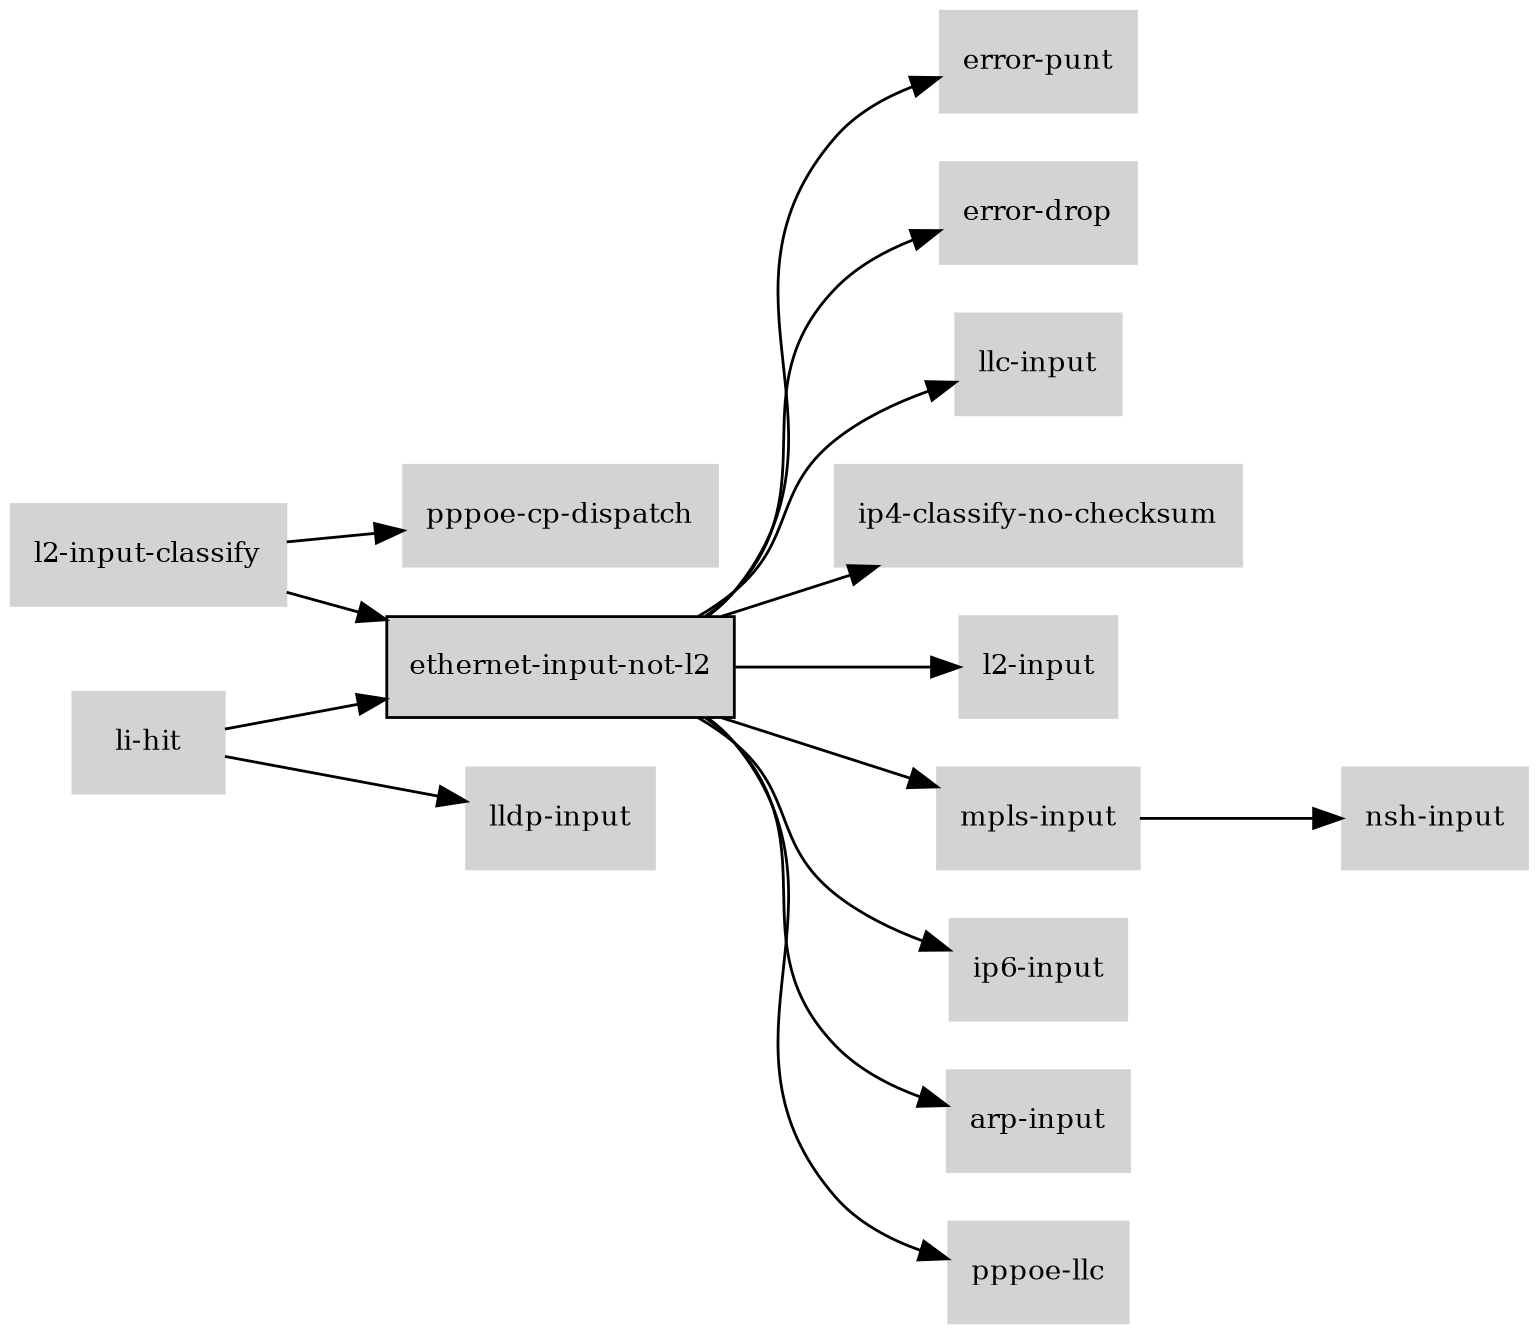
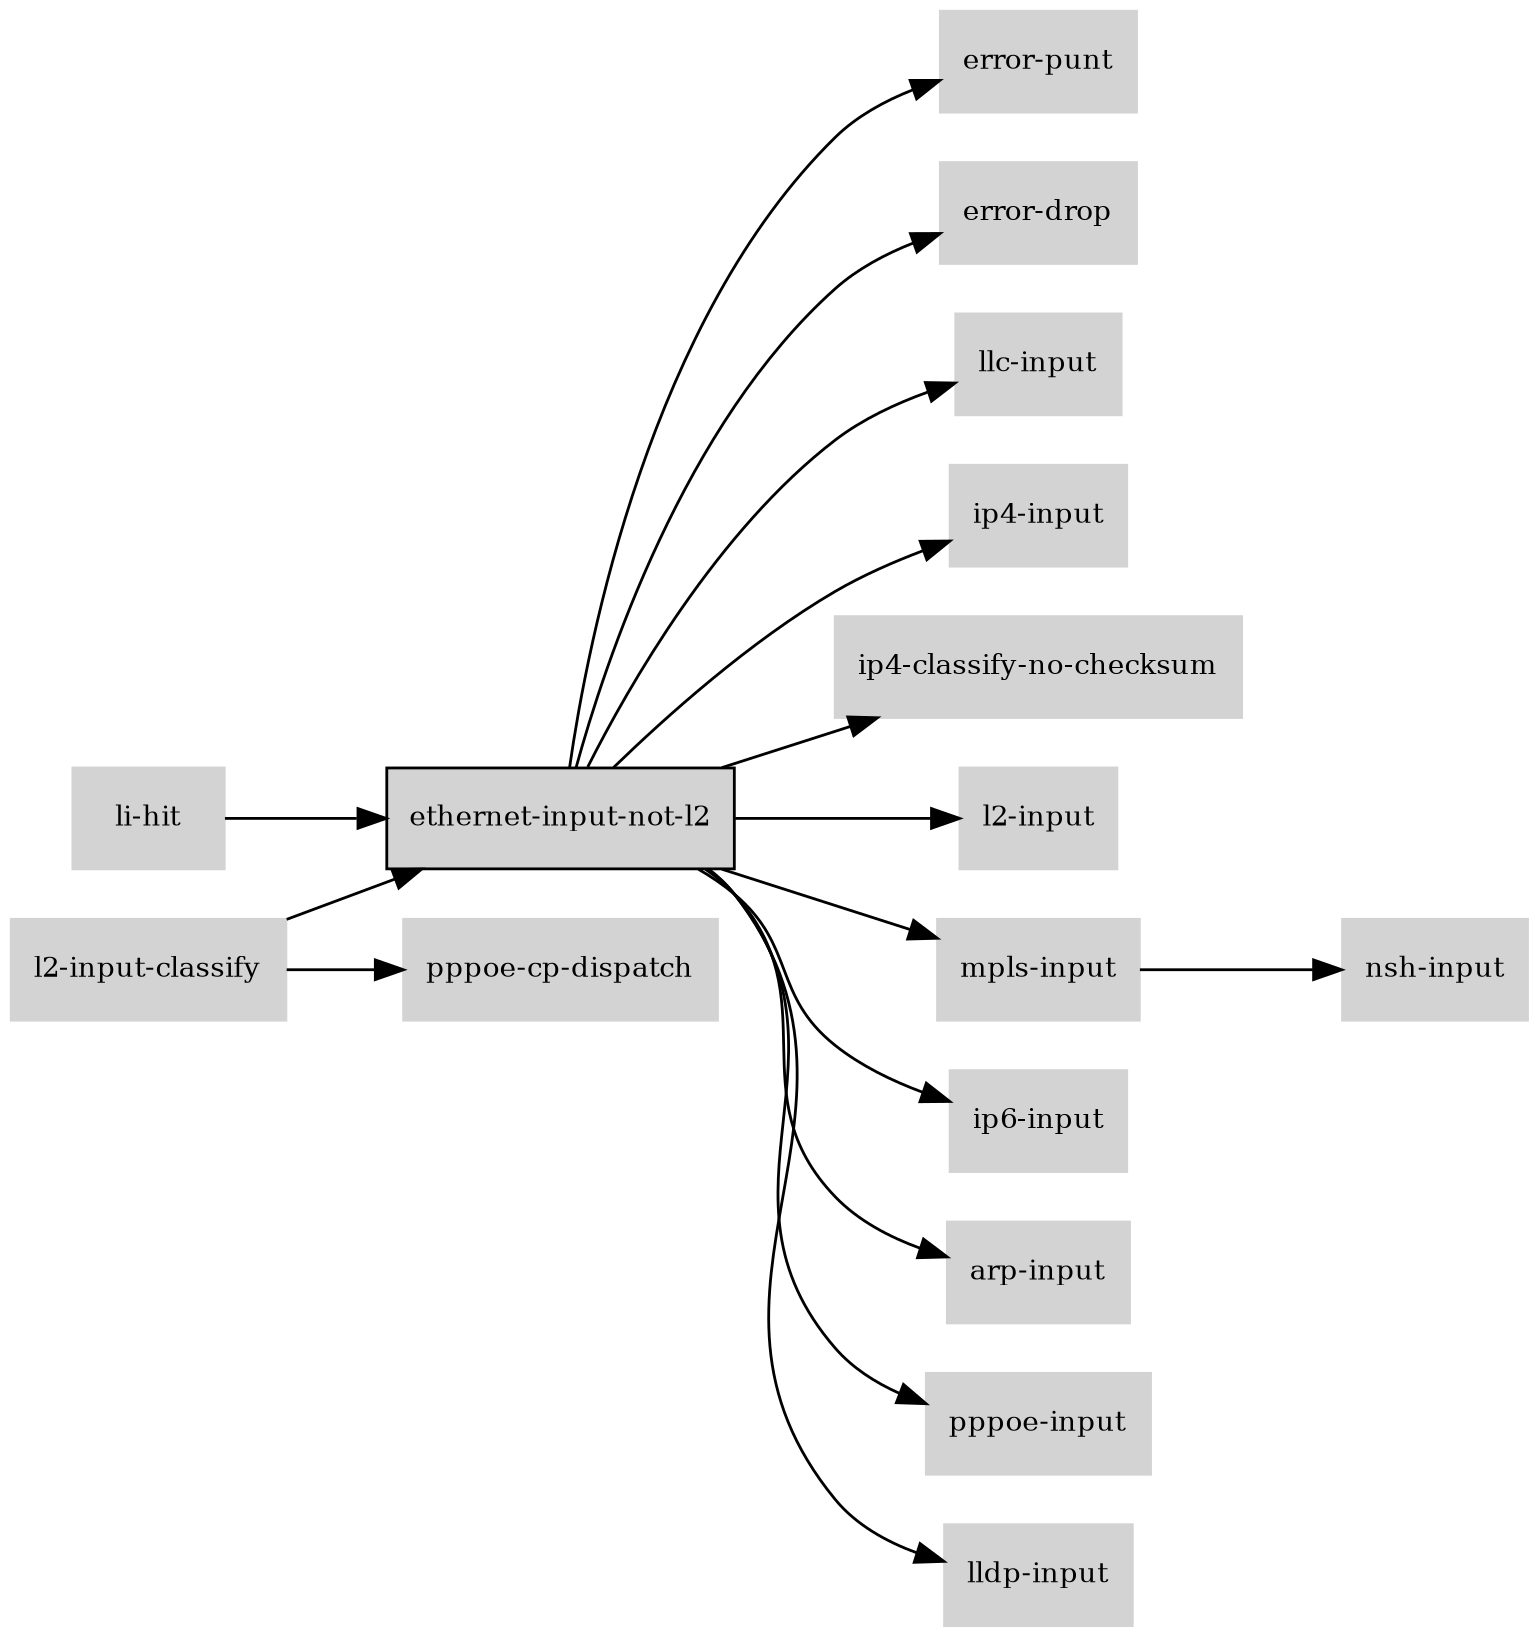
none -> (1038, 516)
(332, 776) -> (772, 1267)
(1038, 1272) -> (1038, 1424)
